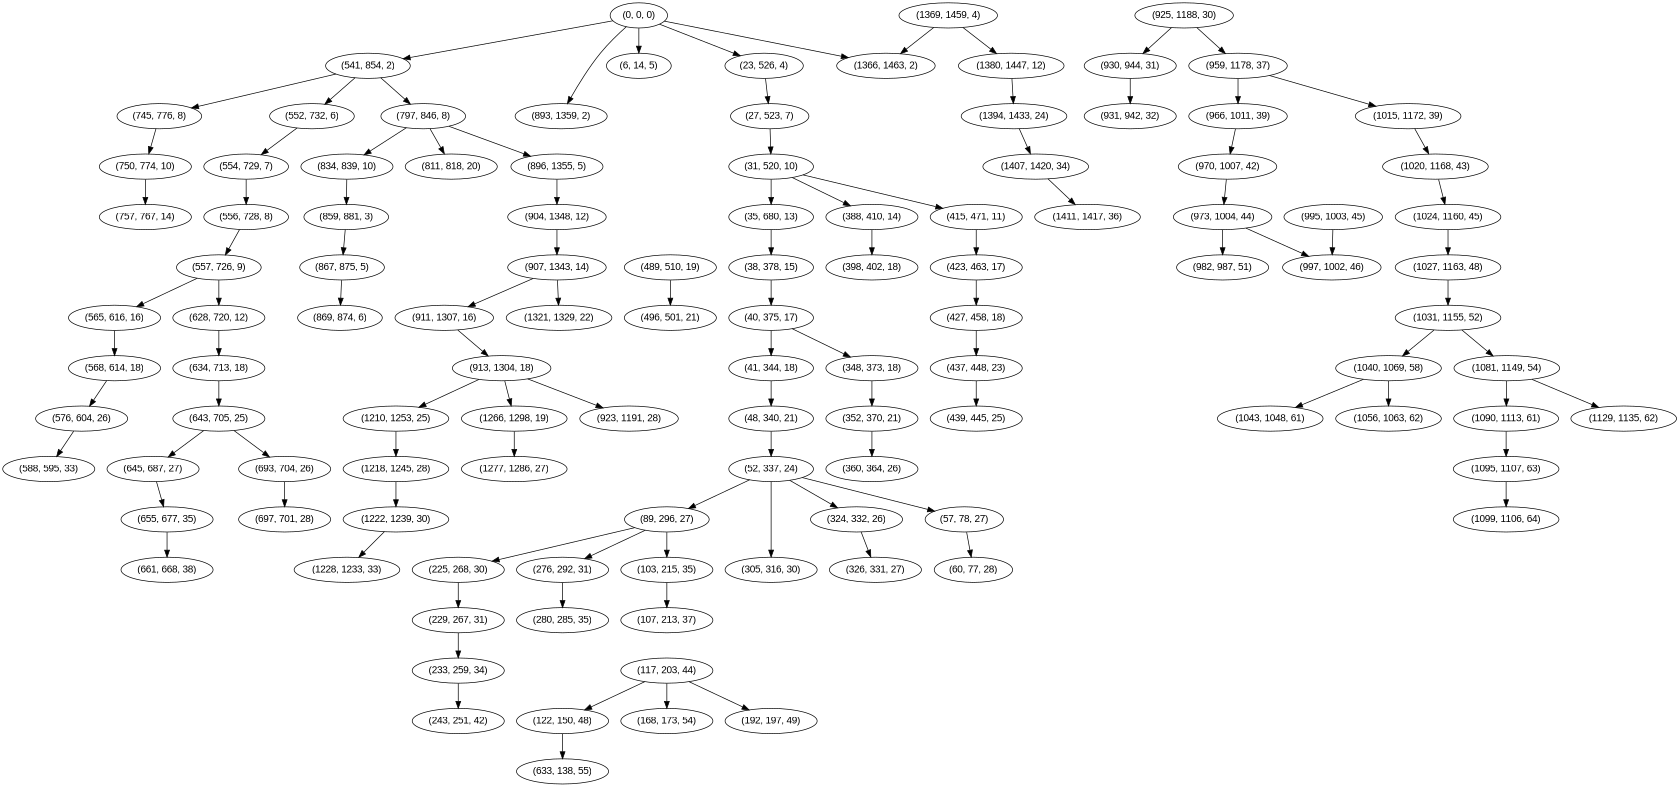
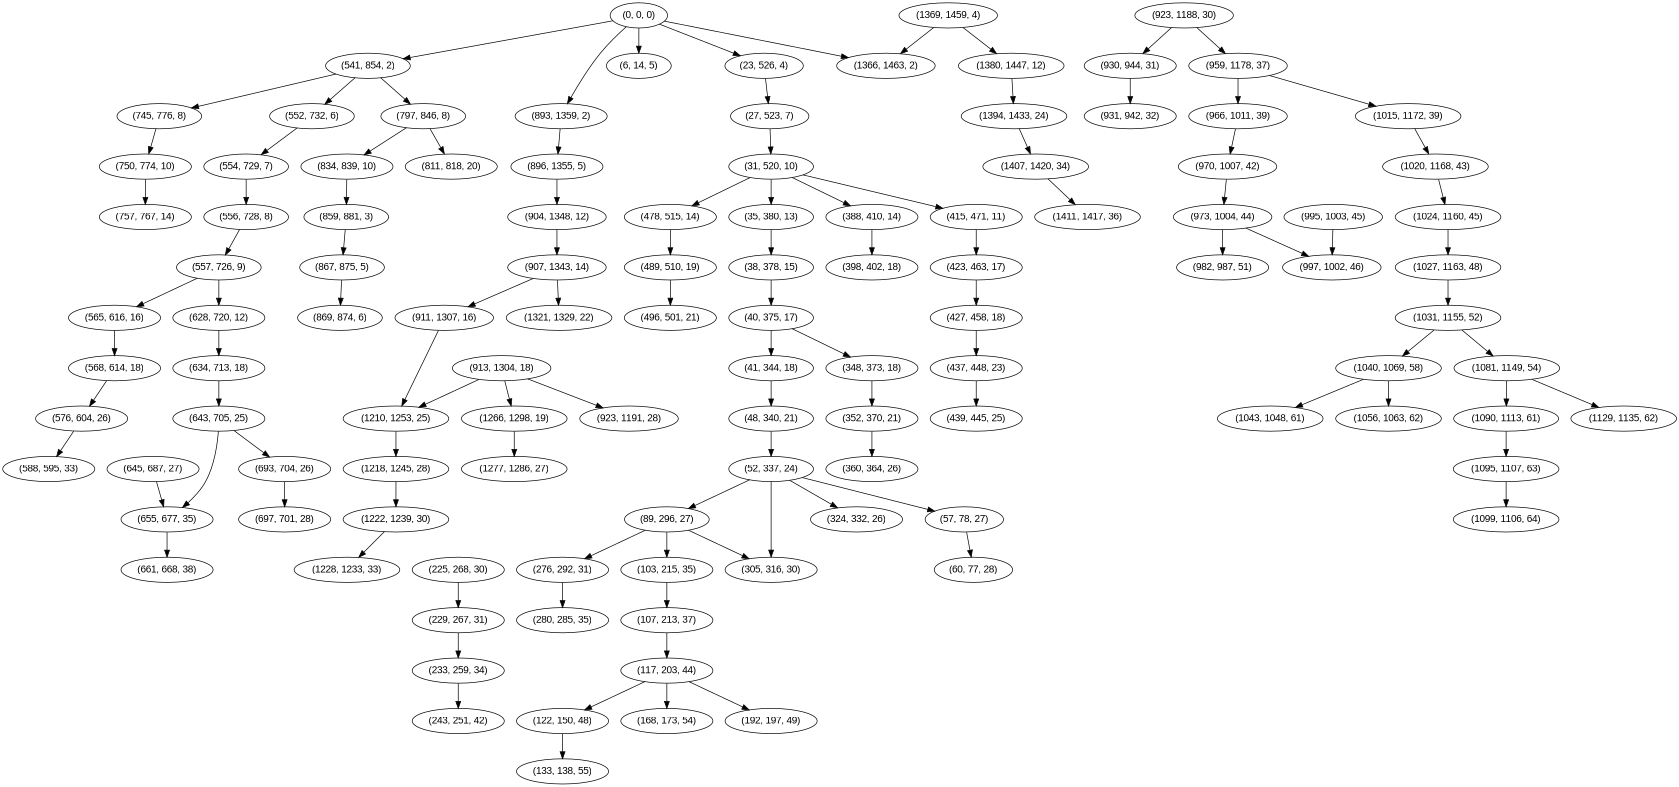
(1184, 15) -> (1184, 15)
(486, 140) -> (559, 138)
none -> (670, 217)
(771, 217) -> (771, 217)
(470, 341) -> (422, 365)
(189, 442) -> (211, 470)
(567, 544) -> (715, 543)
(875, 570) -> none
none -> (667, 642)
(563, 771) -> (563, 771)
